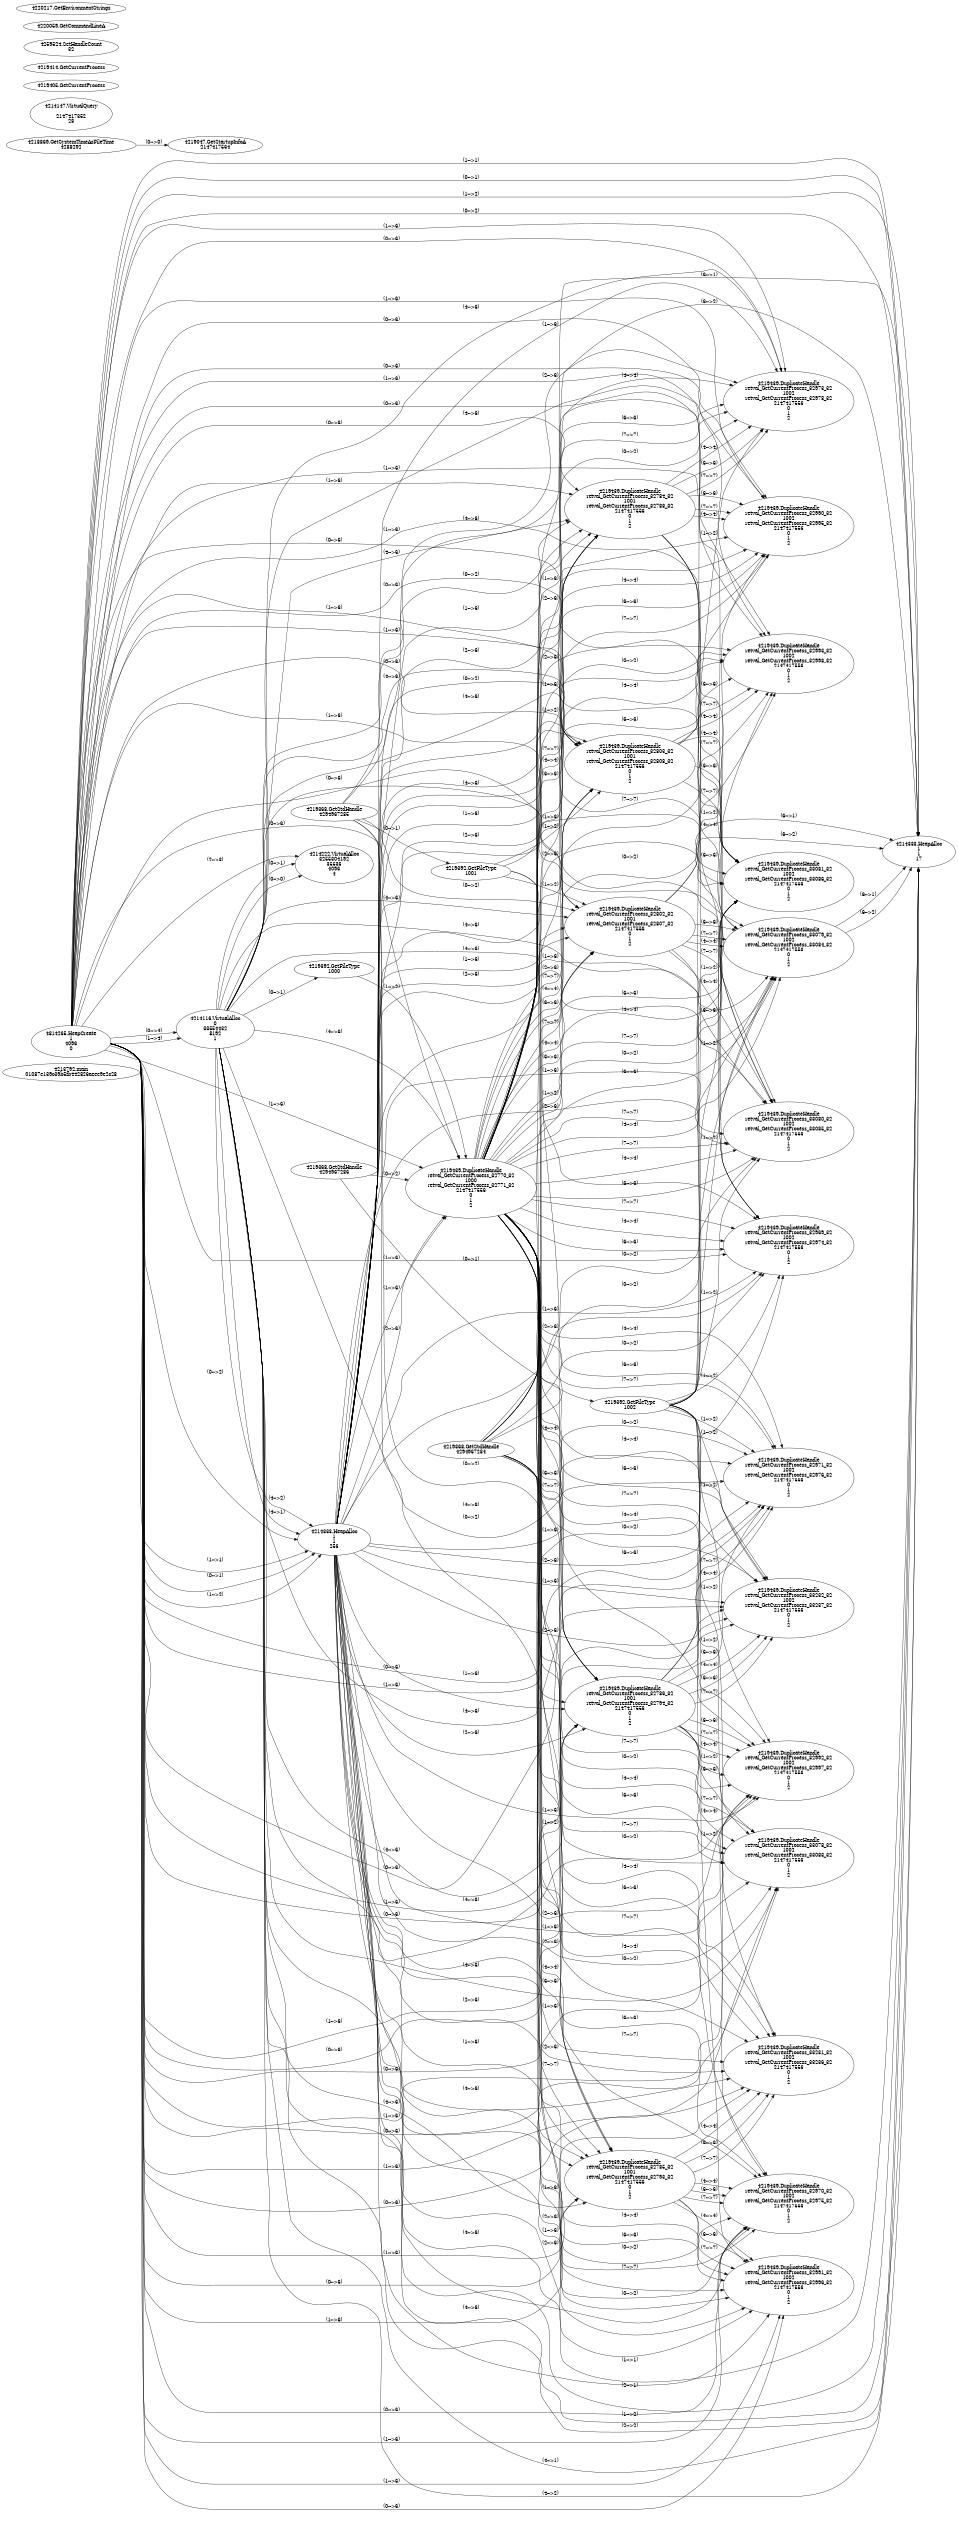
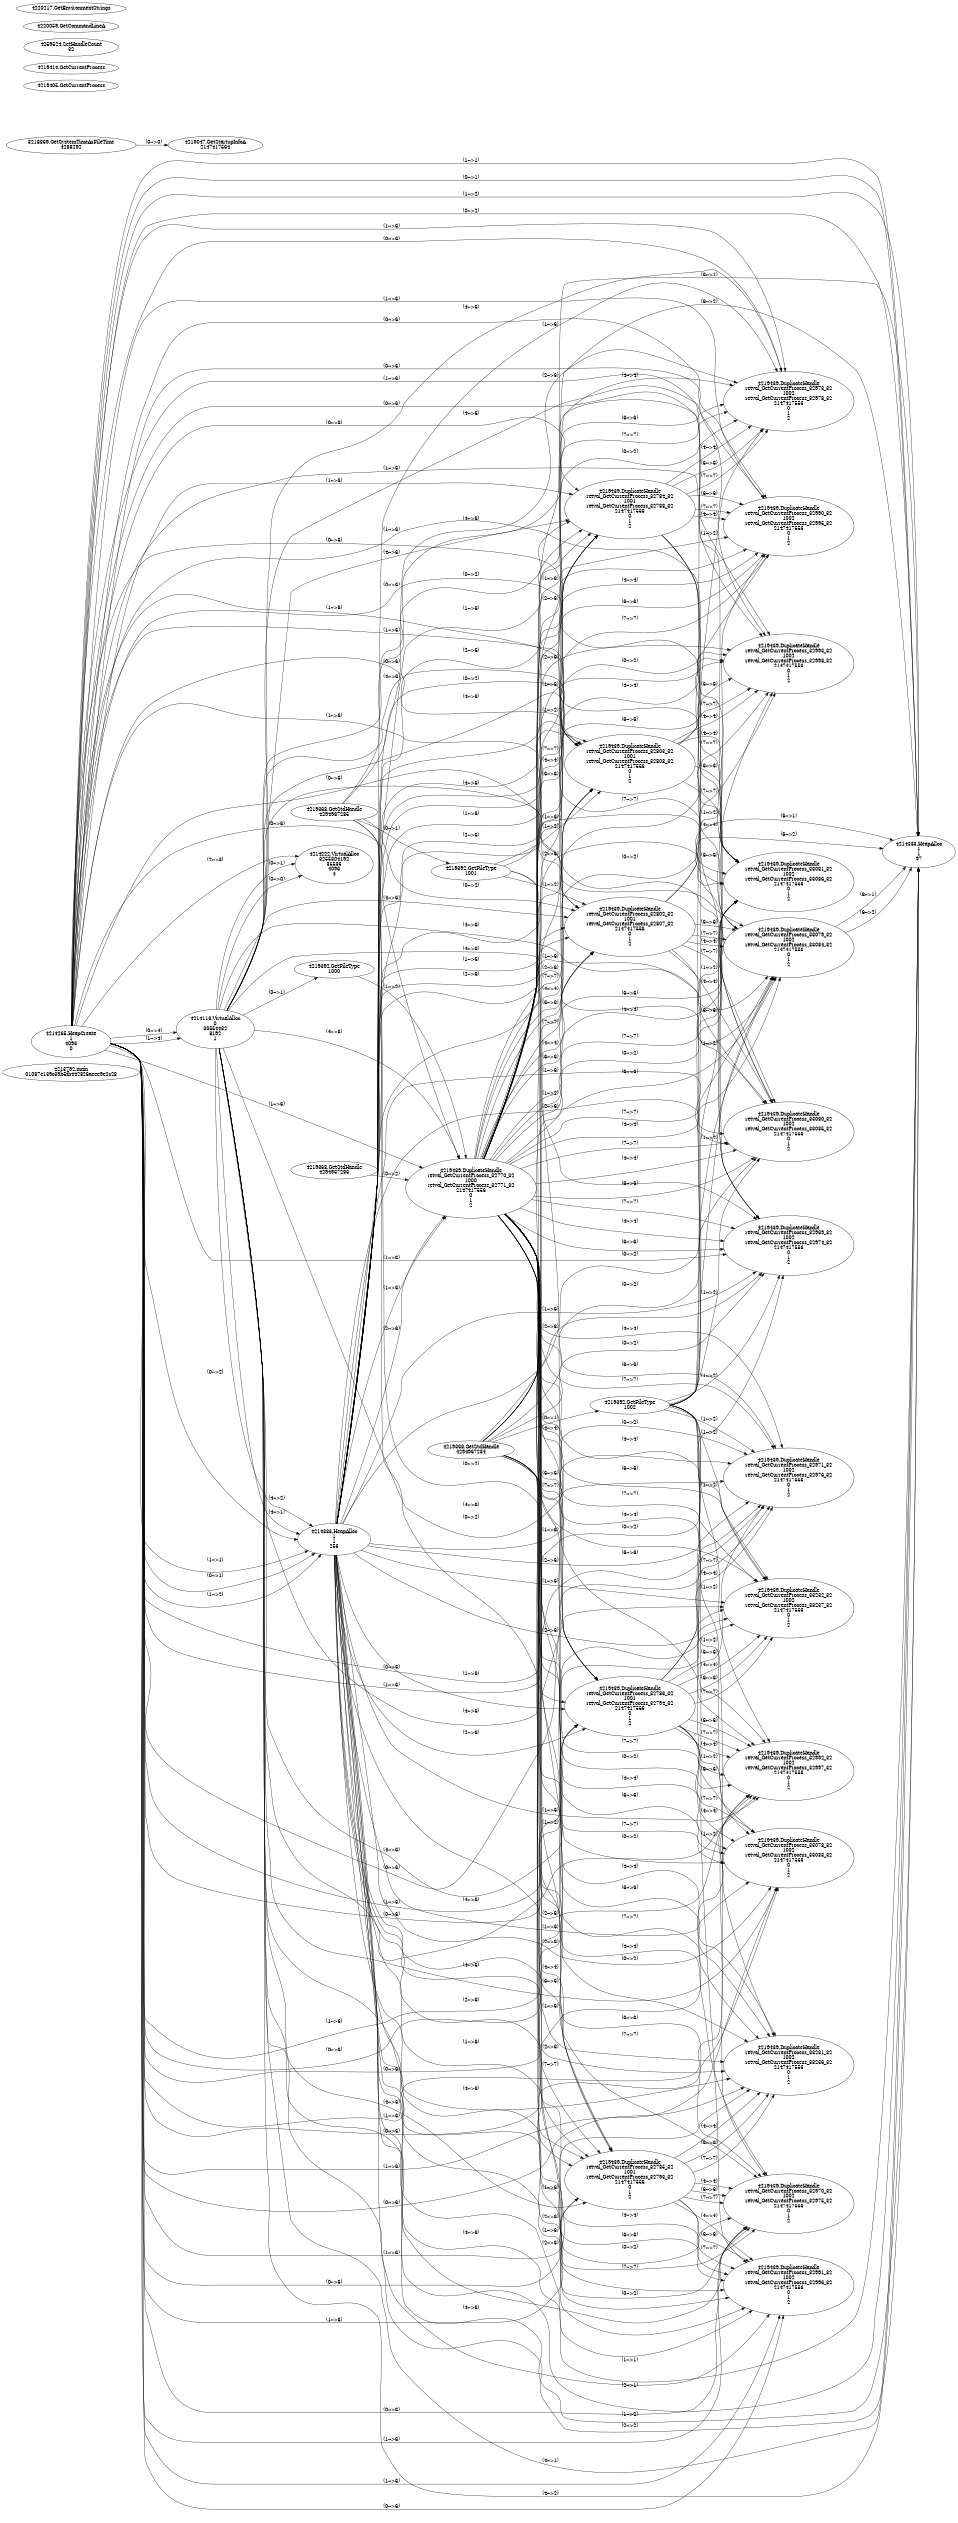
(71, 114) -> none
(71, 145) -> (71, 145)
(919, 852) -> (919, 852)
(71, 1042) -> (71, 1042)
(451, 1307) -> (533, 1428)
